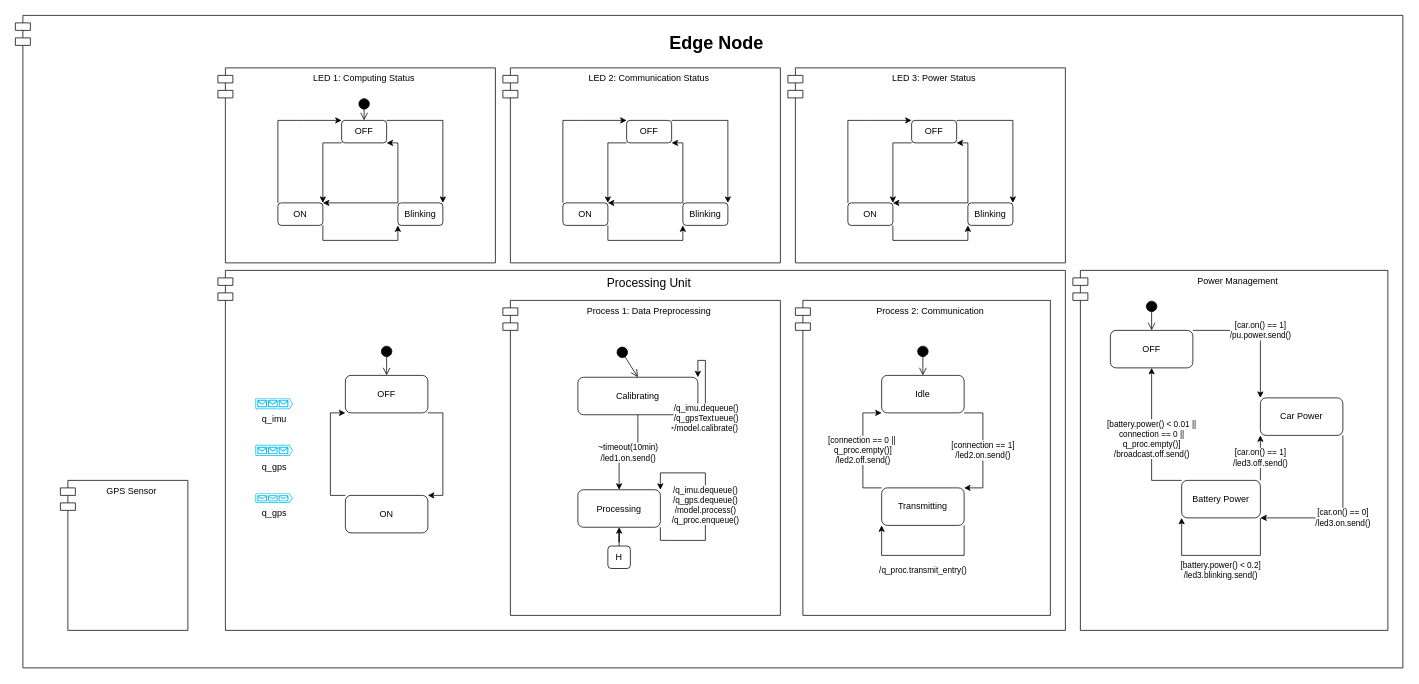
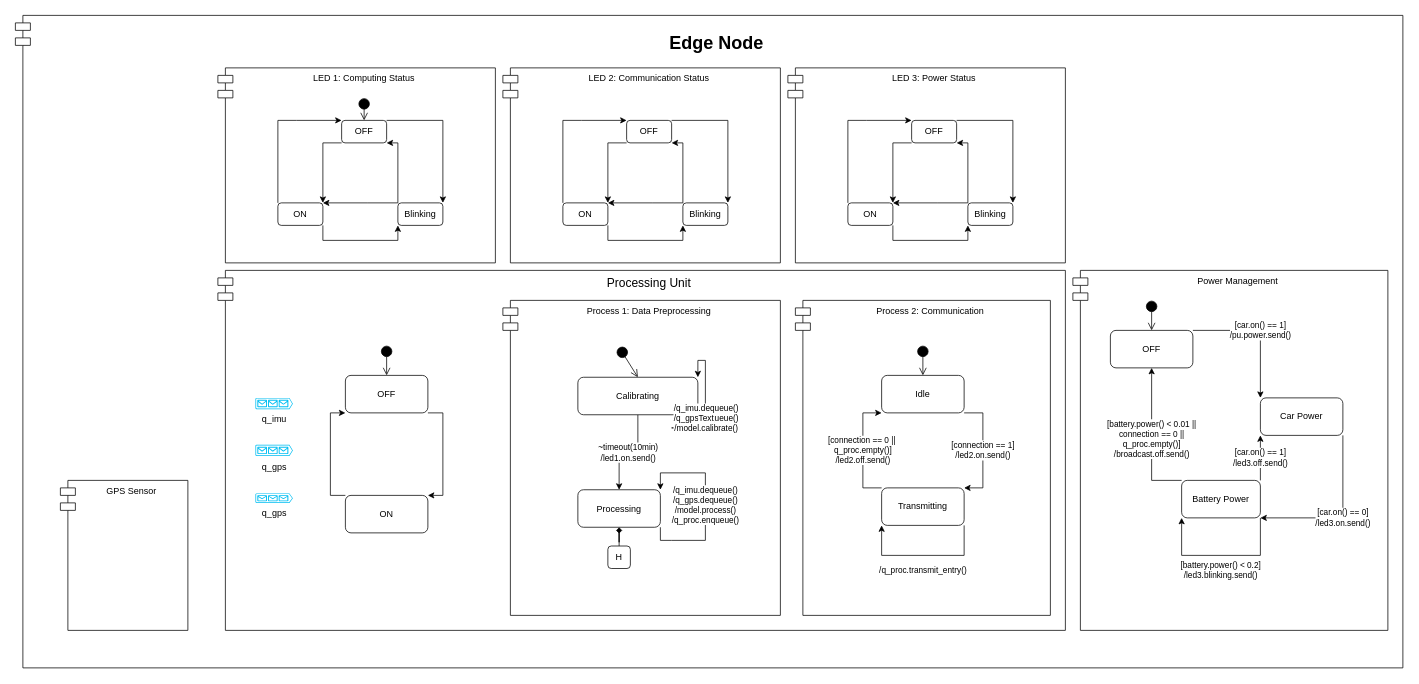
(619, 534) -> (619, 534)
